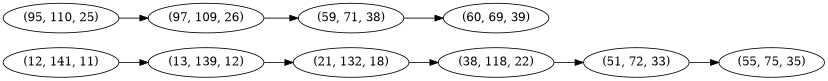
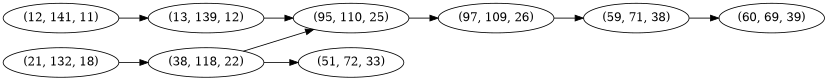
none -> (275, 42)
(274, 62) -> (274, 18)
(772, 62) -> none
